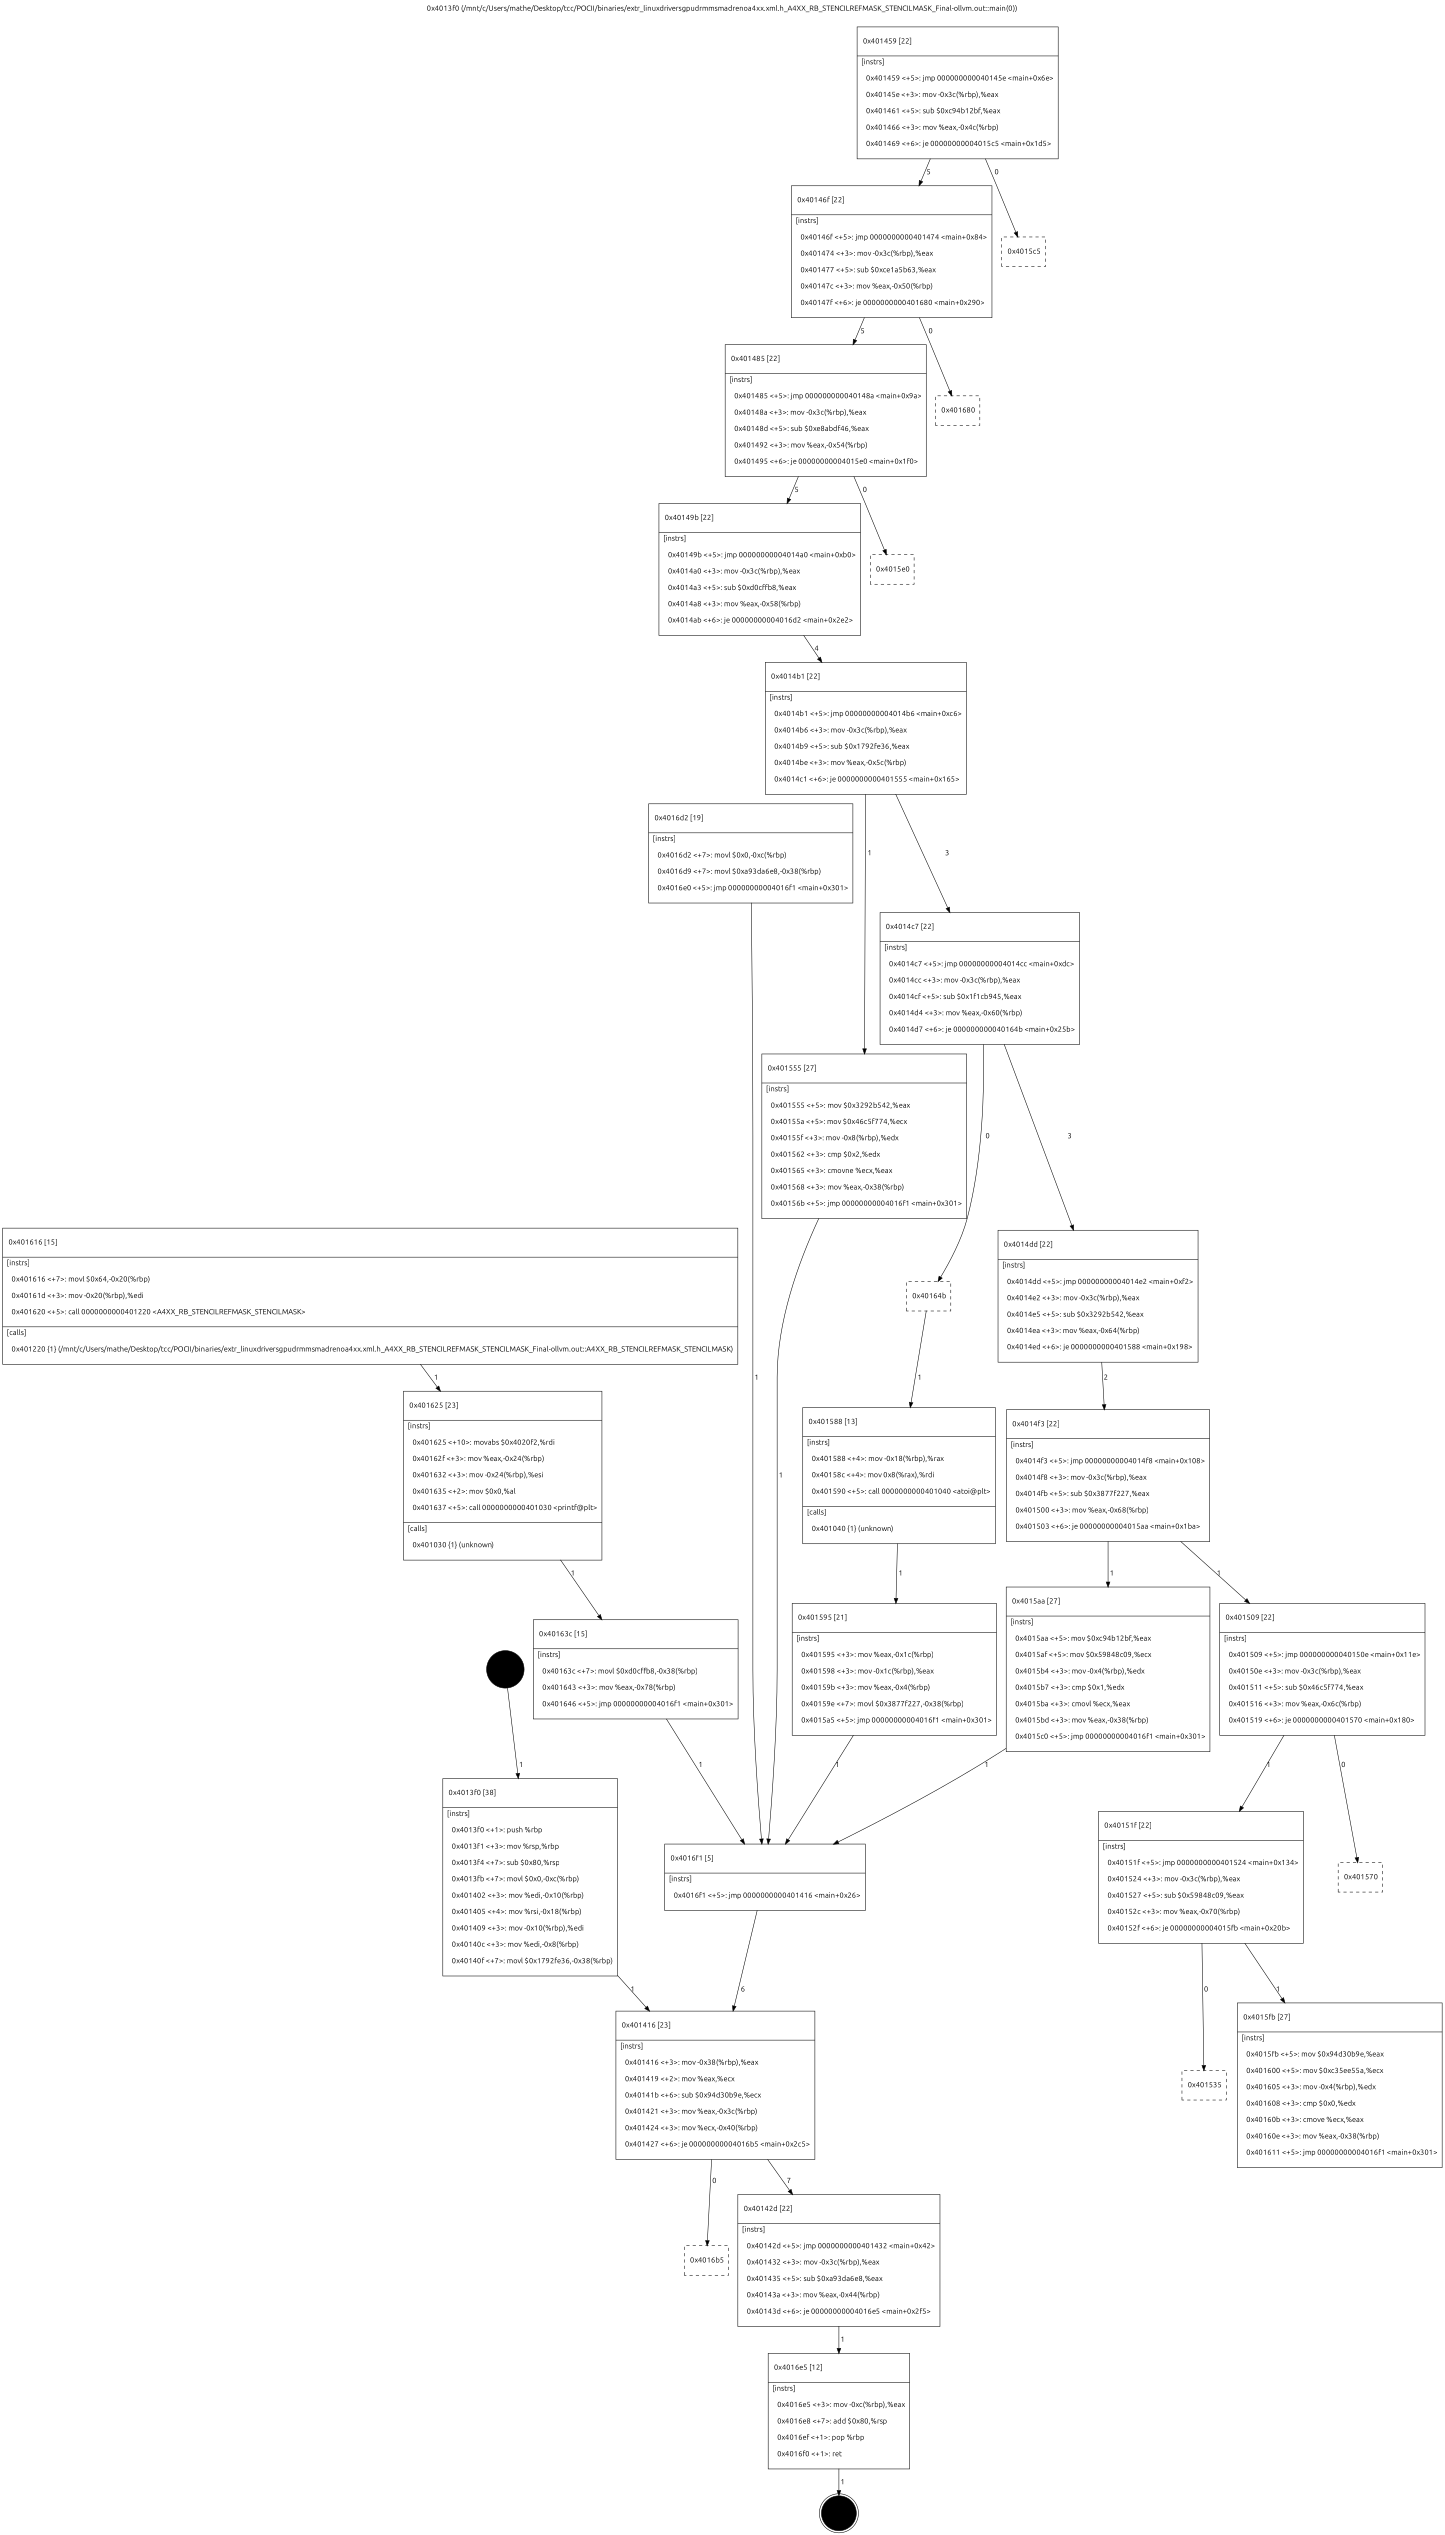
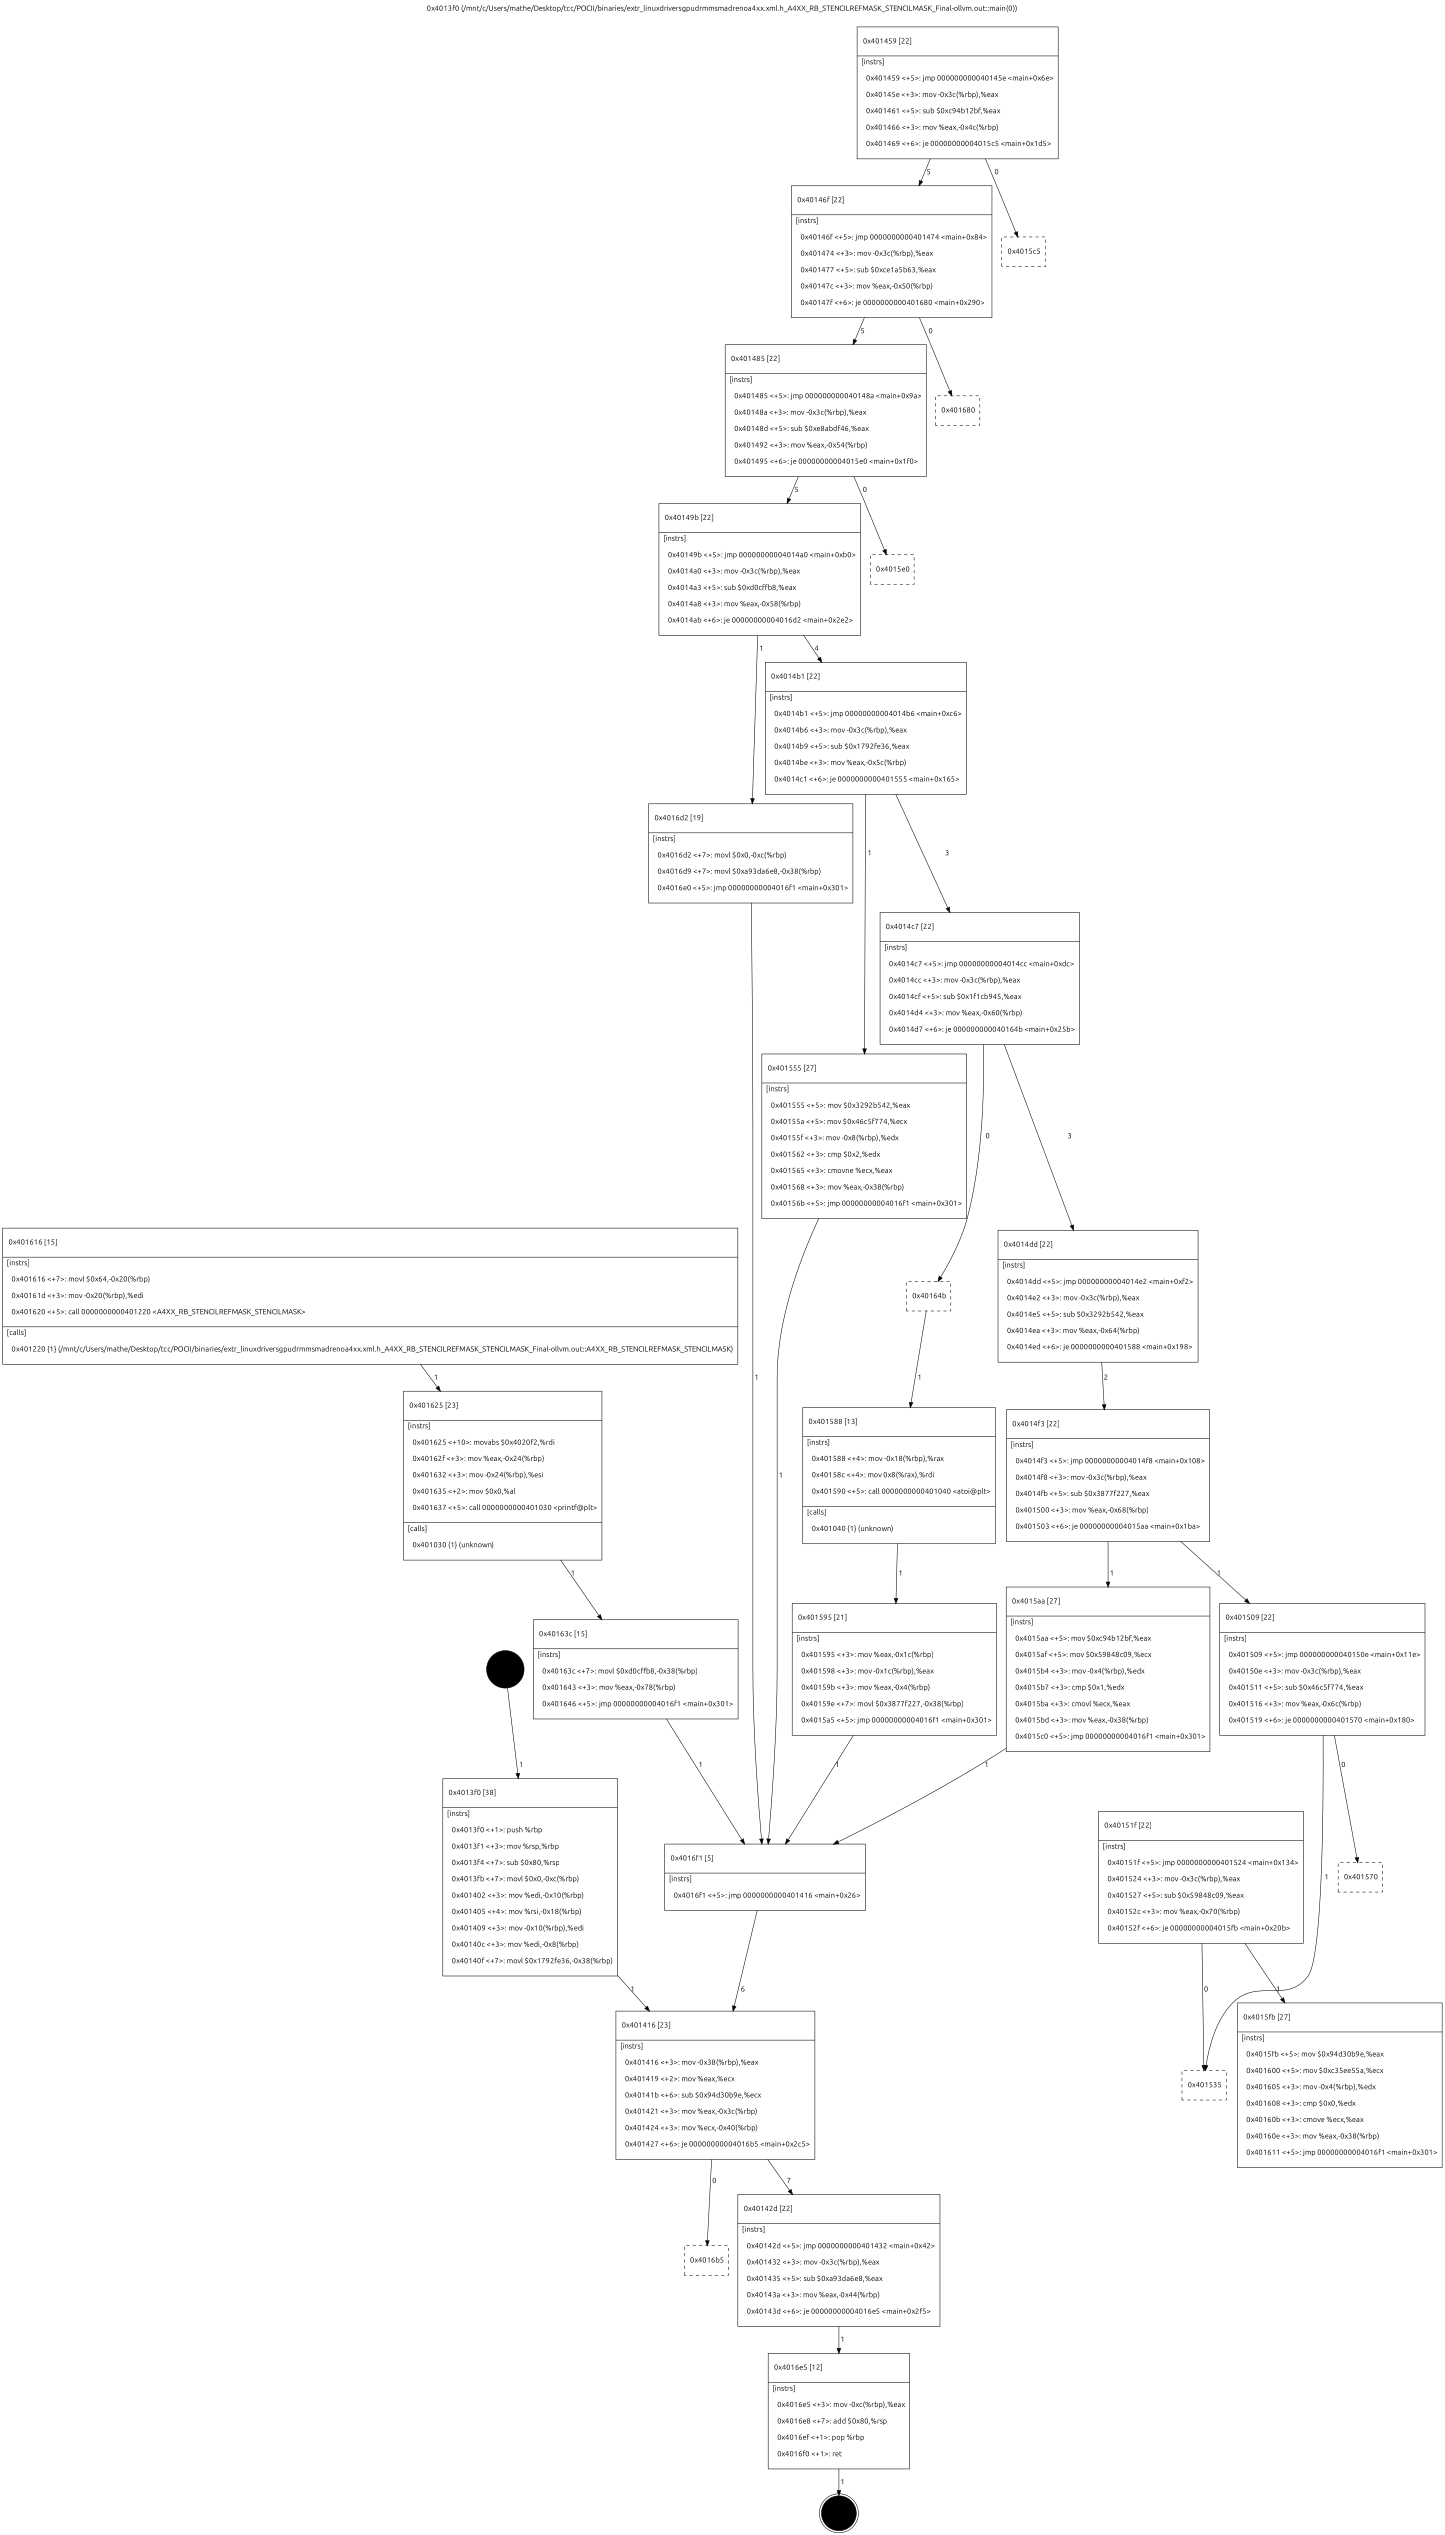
none -> (755, 717)
(1263, 1771) -> (1317, 1932)
